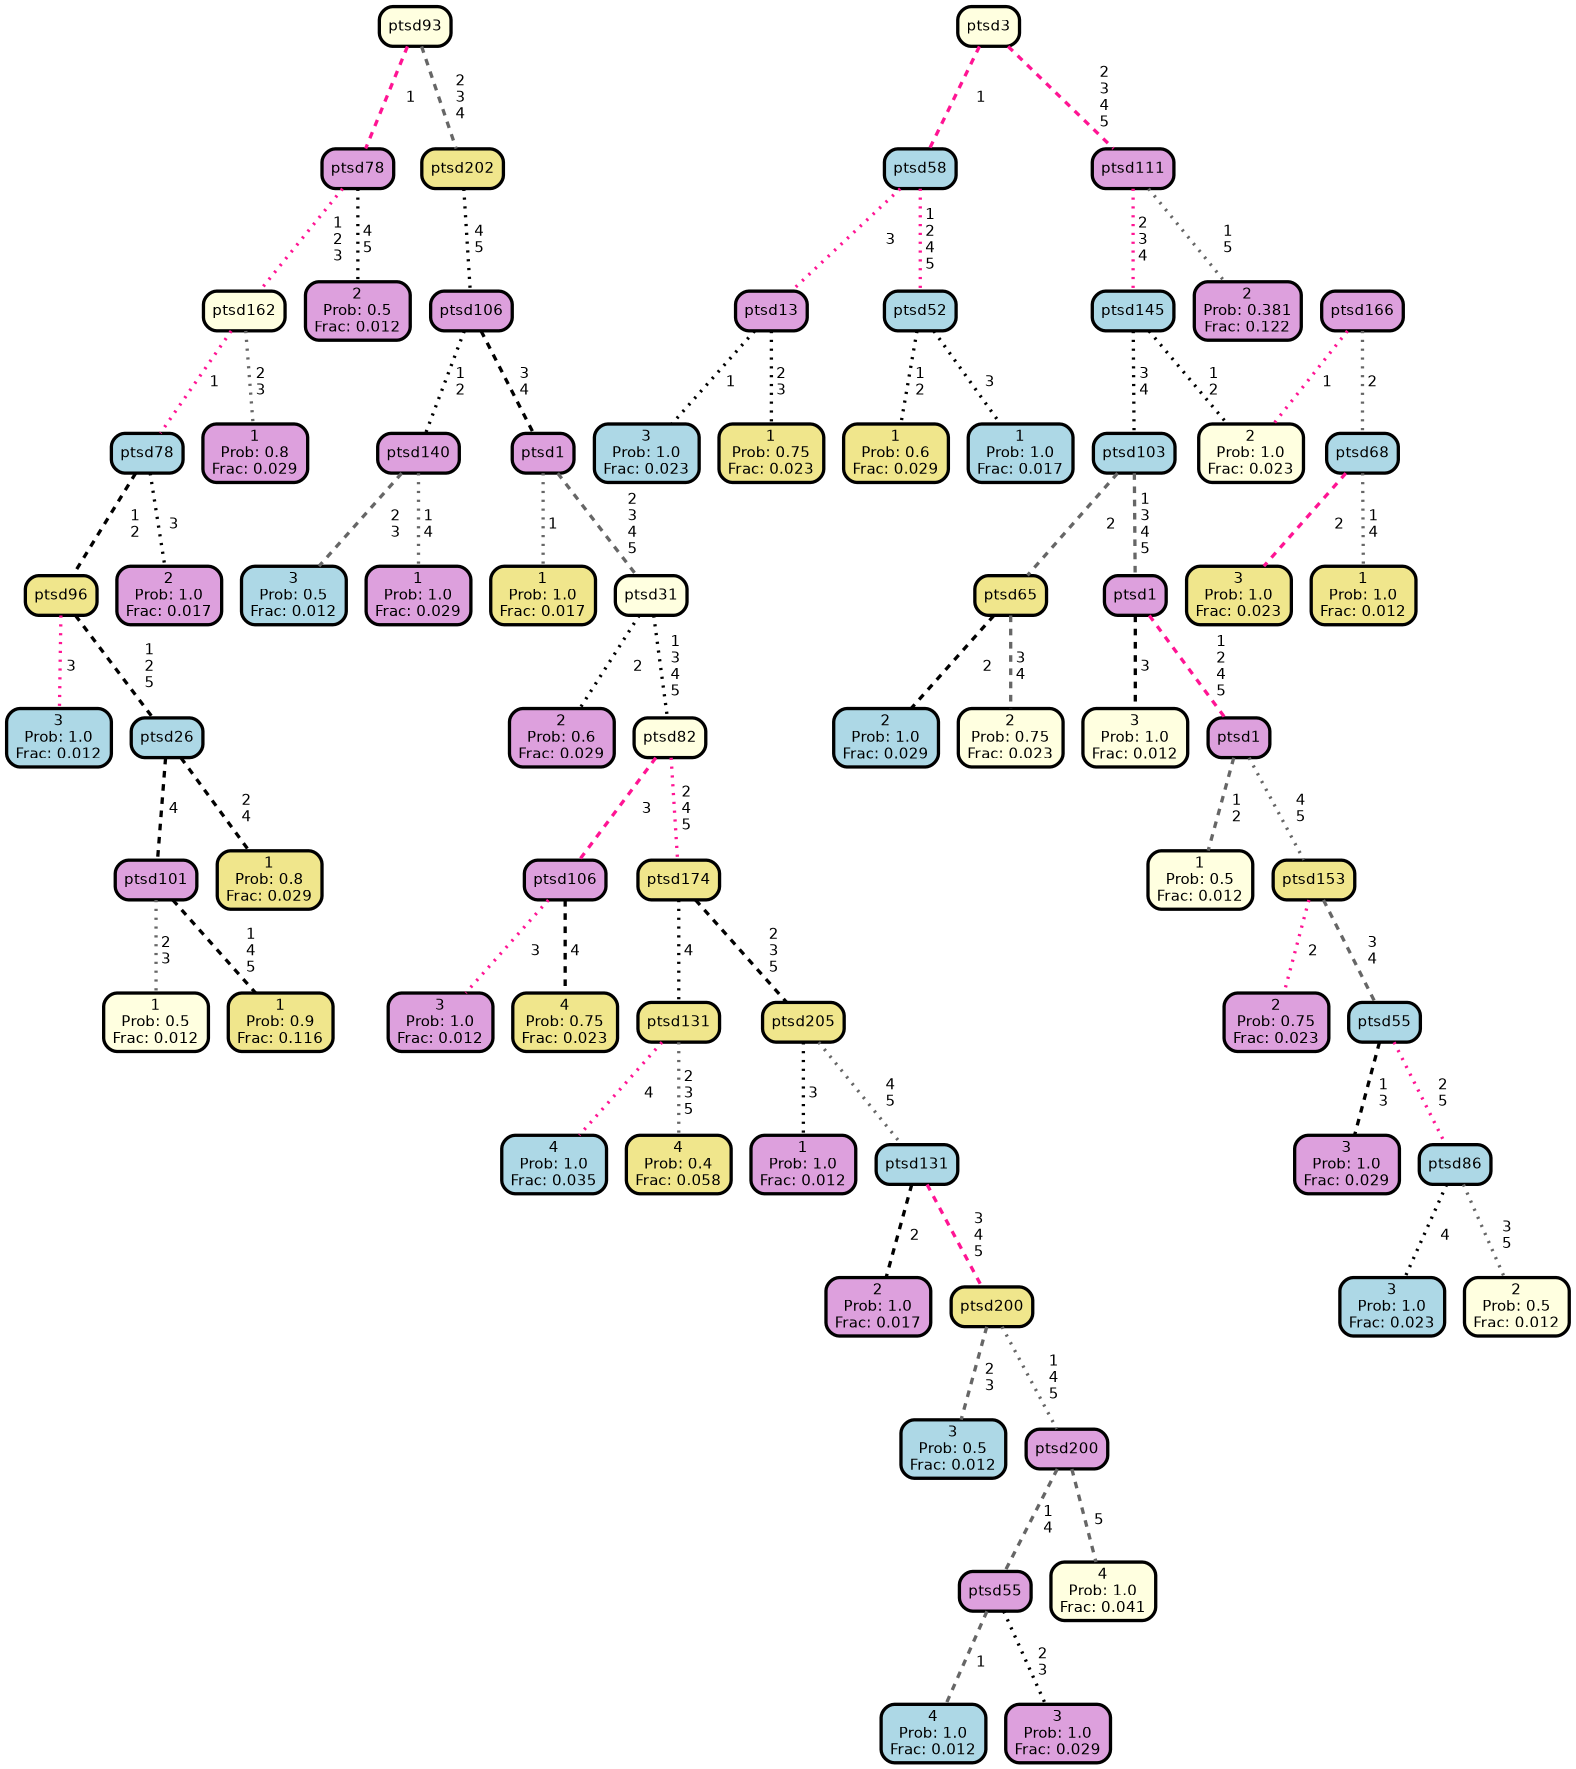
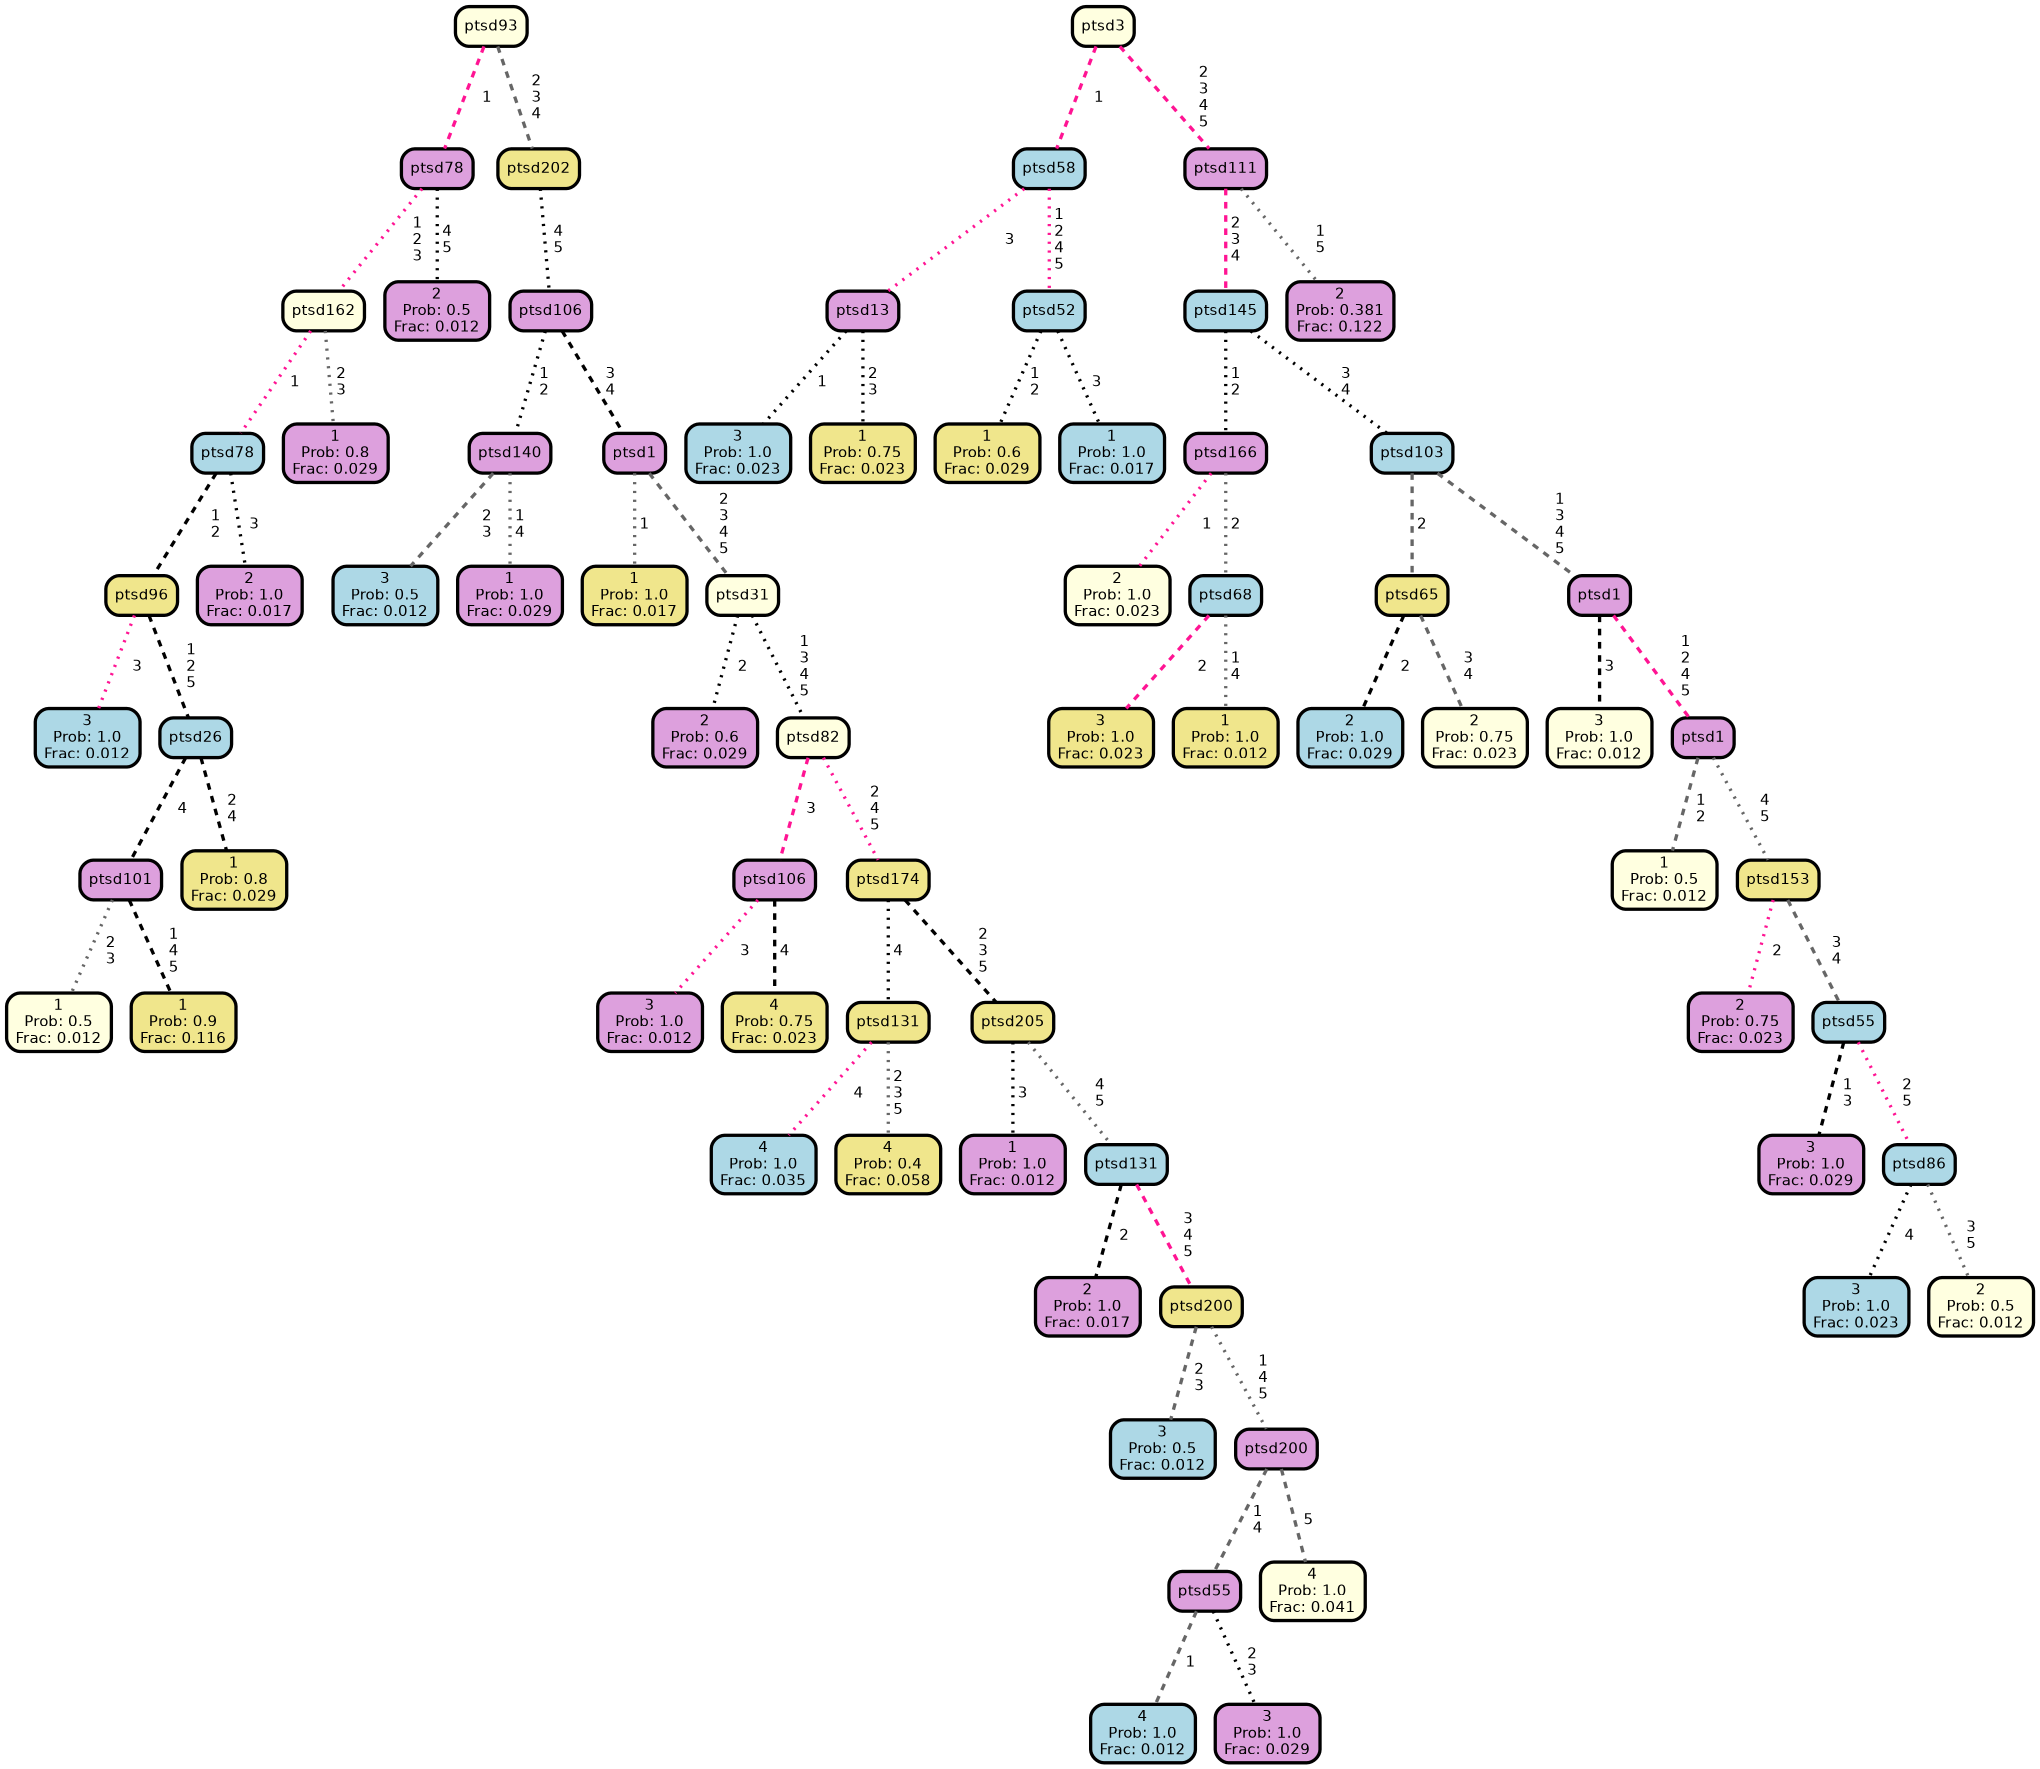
(1133, 240) -> (1226, 240)
(1188, 377) -> (1226, 382)
